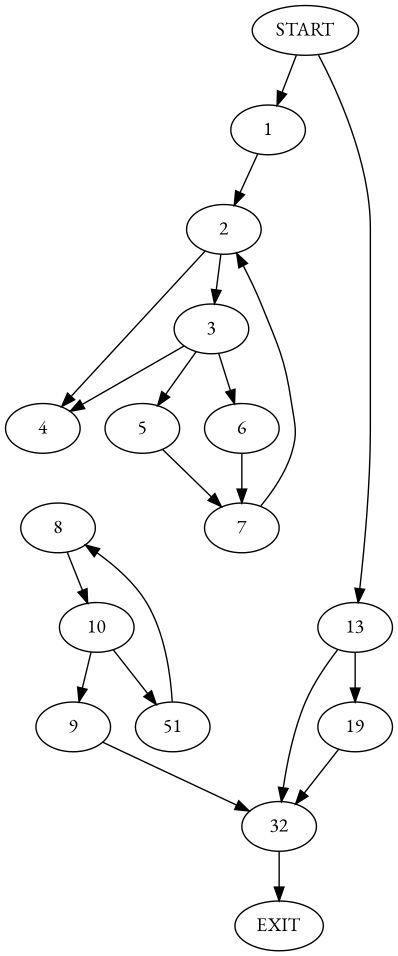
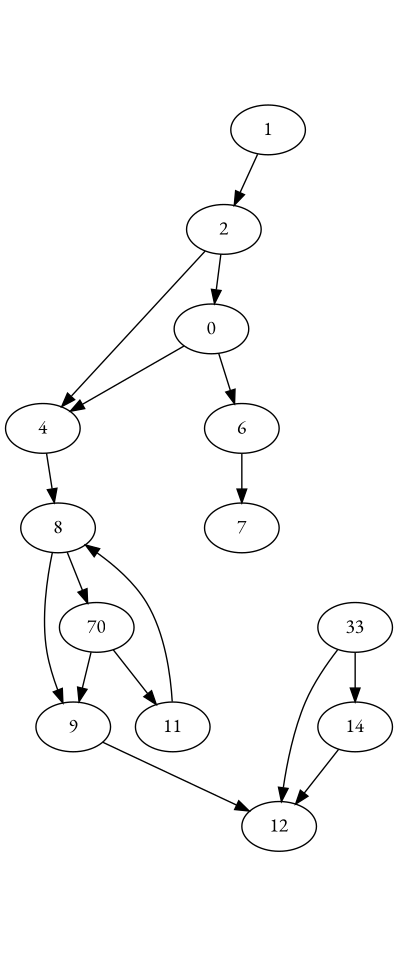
(305, 30) -> none
(211, 329) -> (211, 329)
(289, 386) -> none
(142, 428) -> none
none -> (49, 471)
none -> (45, 622)
(97, 627) -> (97, 627)
(355, 627) -> (355, 627)
(173, 727) -> (173, 727)
(355, 727) -> (355, 727)
(279, 826) -> (279, 826)
(279, 926) -> none
